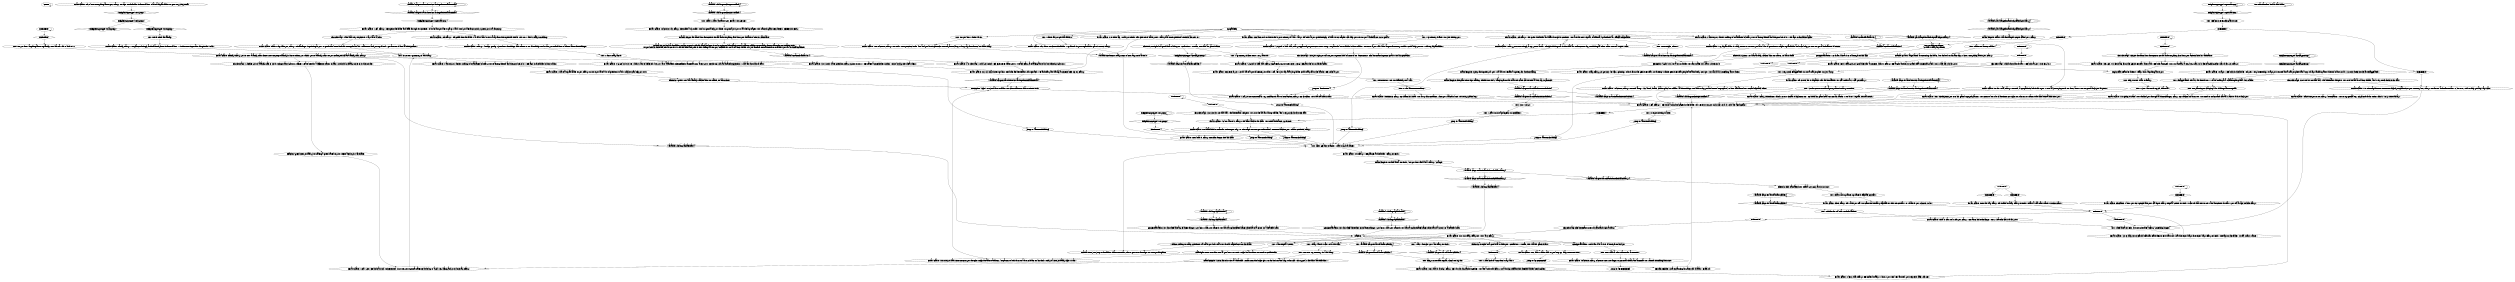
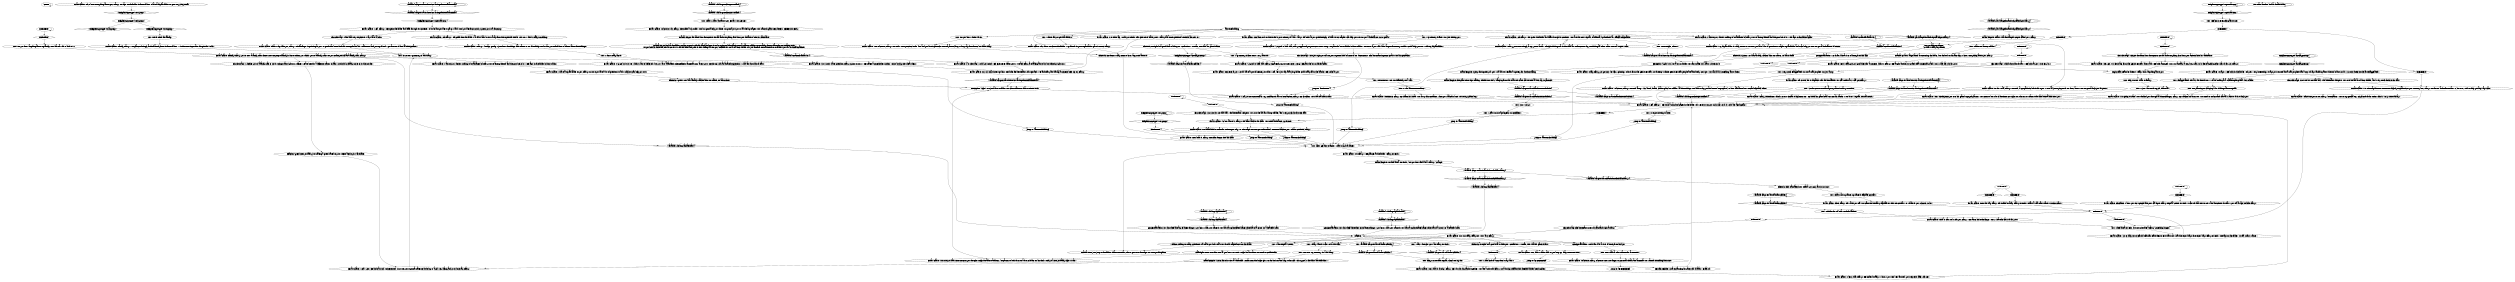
(2269, 5) -> (2269, 5)
(1232, 29) -> (1232, 29)
(1123, 56) -> (1123, 56)
